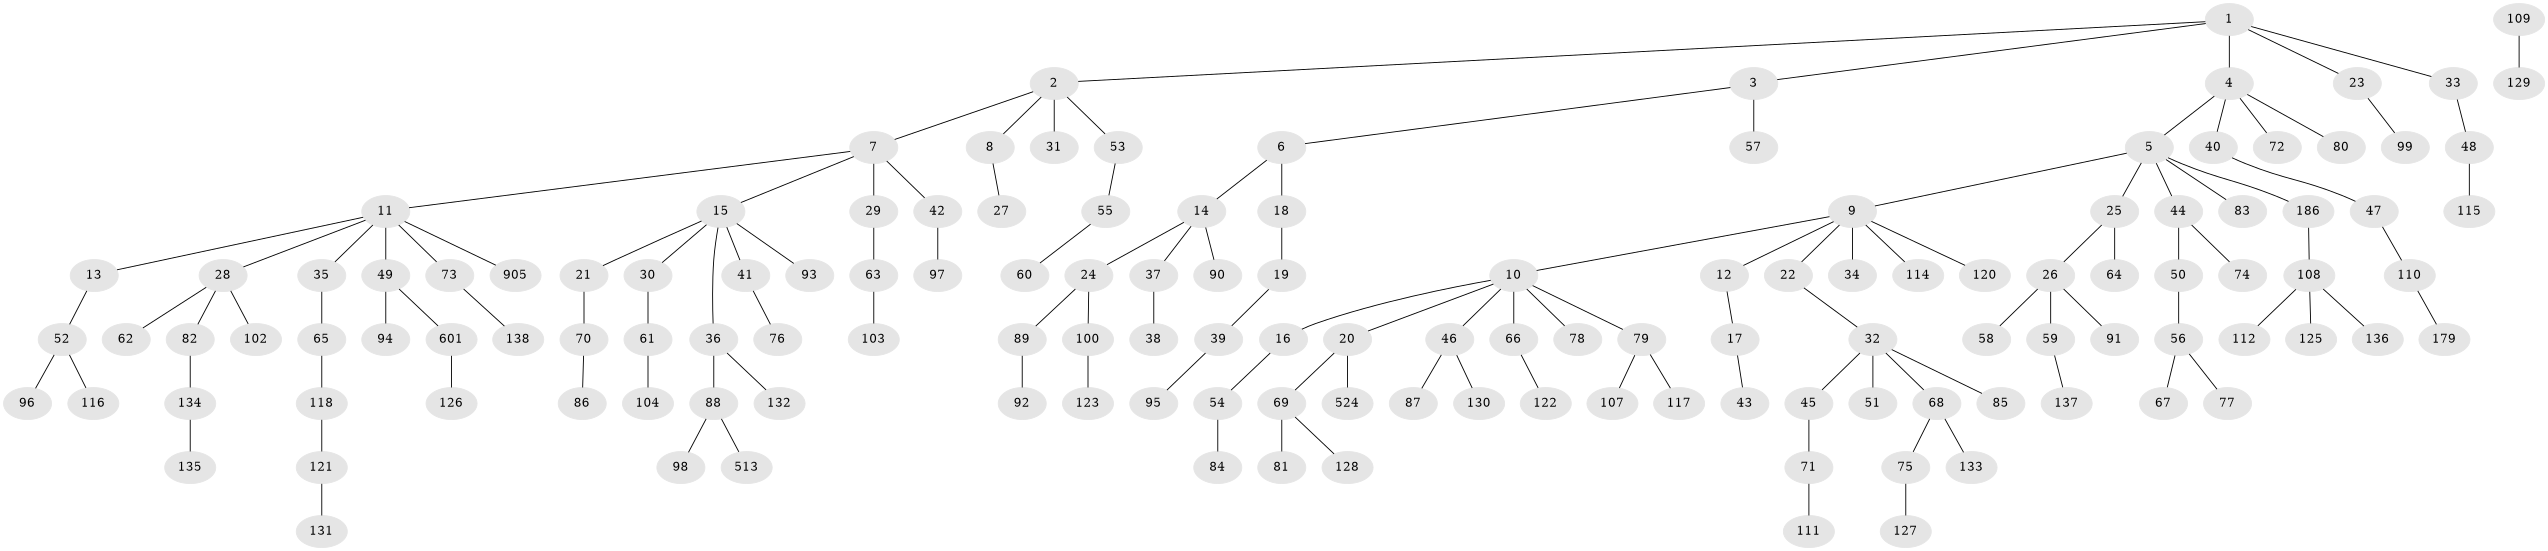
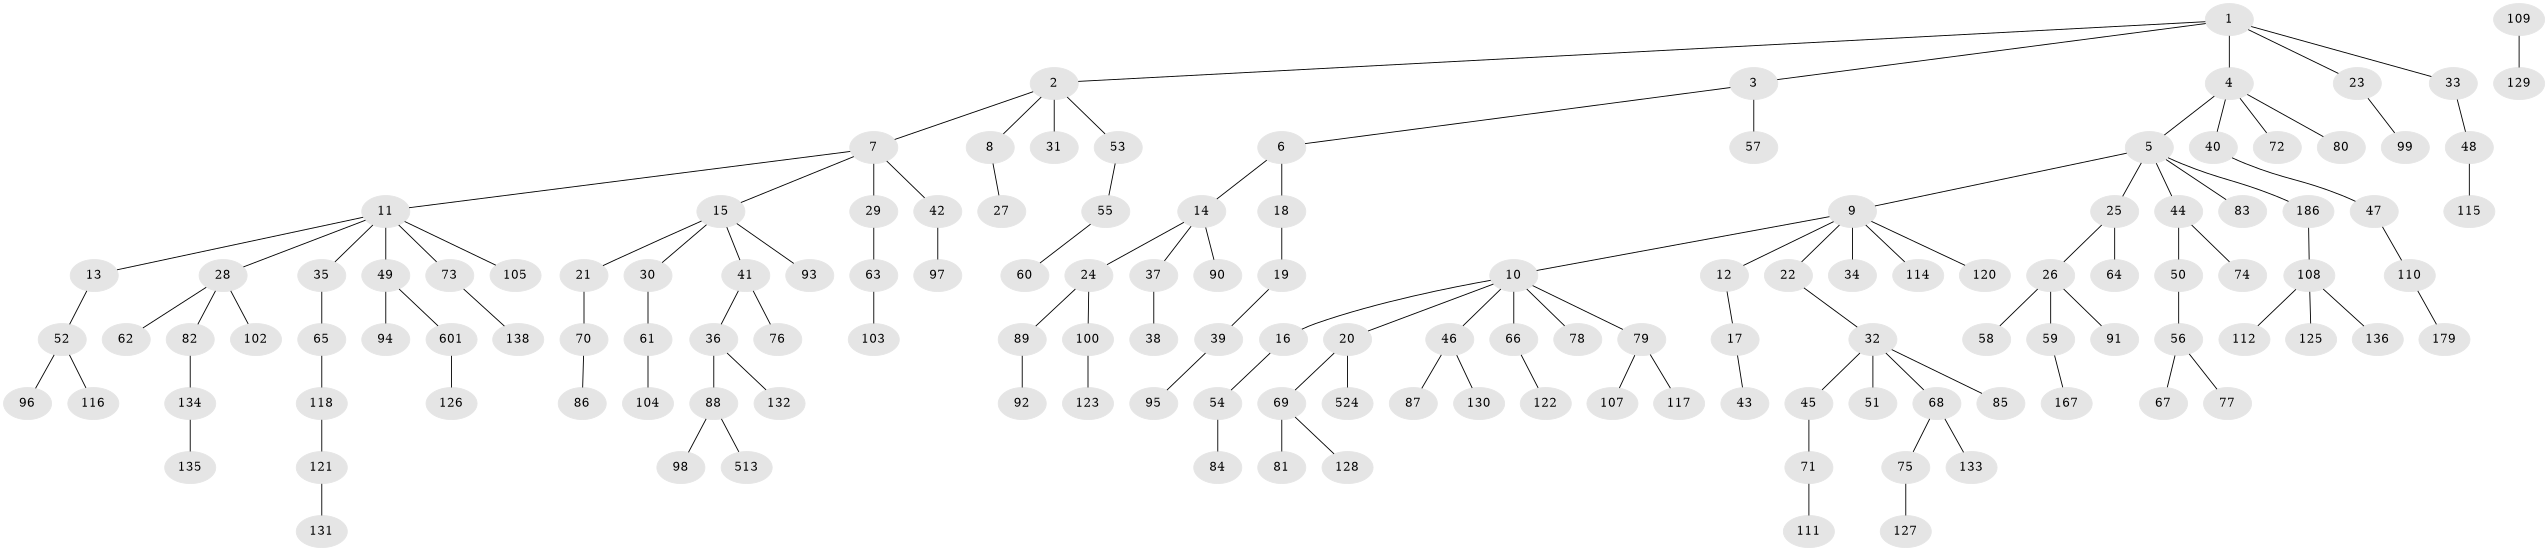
(713, 275) -> (730, 308)
(516, 276) -> (516, 276)
(2067, 404) -> (2067, 404)
